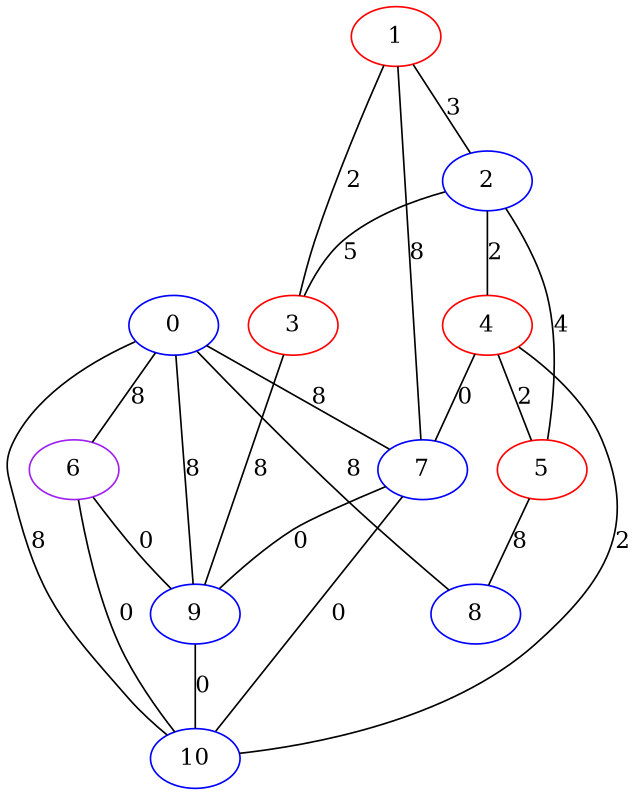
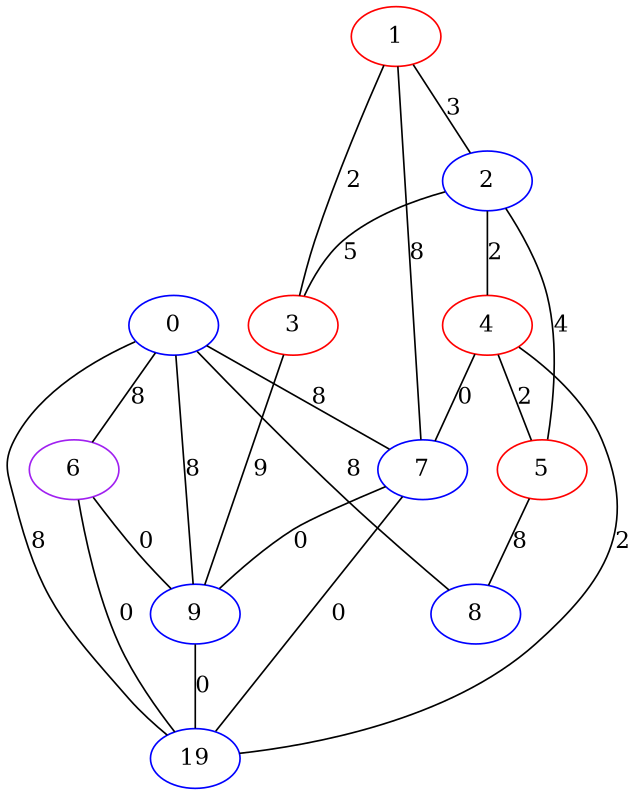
(262, 470) -> (262, 470)
(195, 758) -> (195, 758)
